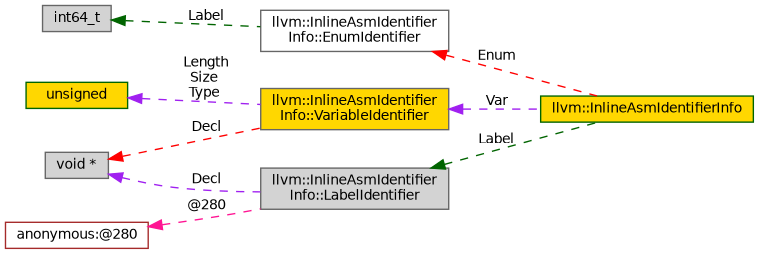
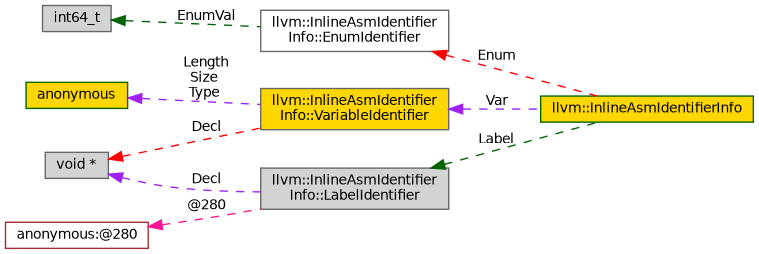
(204, 16) -> (204, 16)
(77, 95) -> (77, 95)
